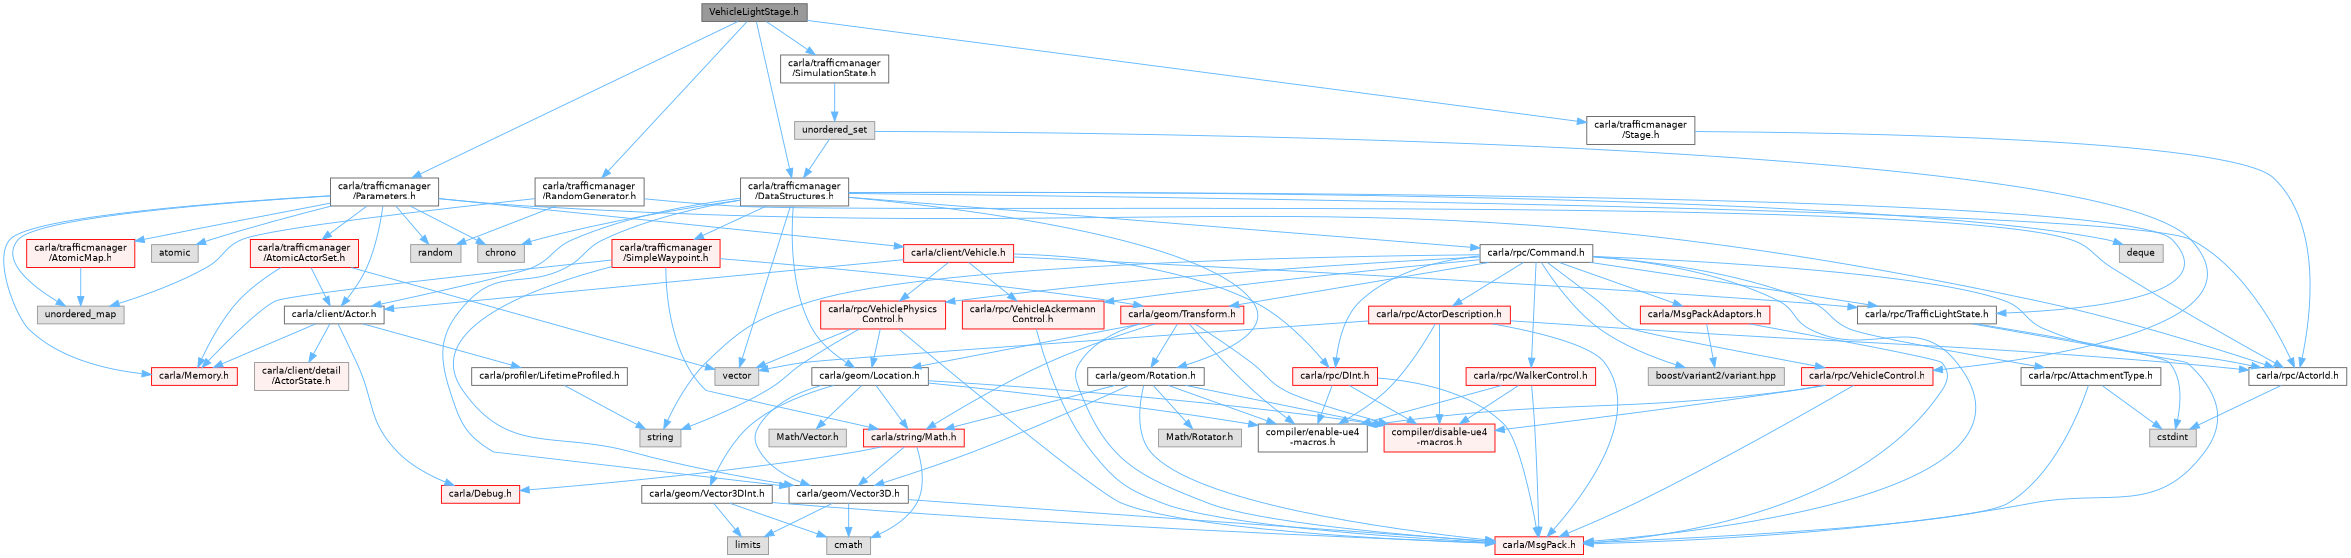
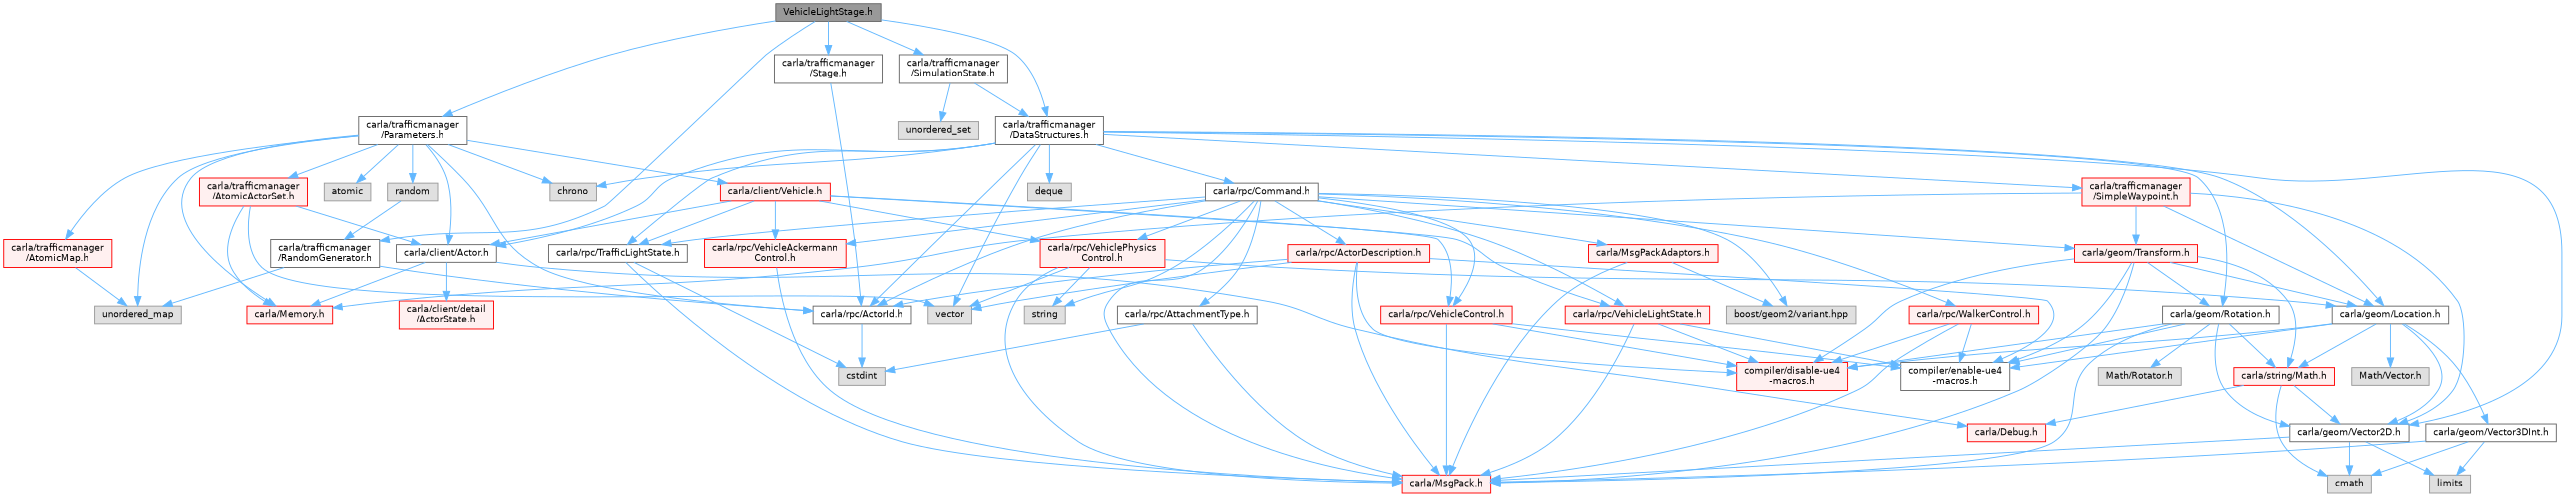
(819, 155) -> (997, 97)
(1704, 156) -> (1165, 215)
(511, 224) -> (377, 217)
(302, 377) -> (446, 315)
(550, 377) -> none
(1335, 377) -> (1637, 315)
(1716, 377) -> (1791, 315)
(723, 394) -> (2264, 254)
(849, 494) -> (2349, 433)
